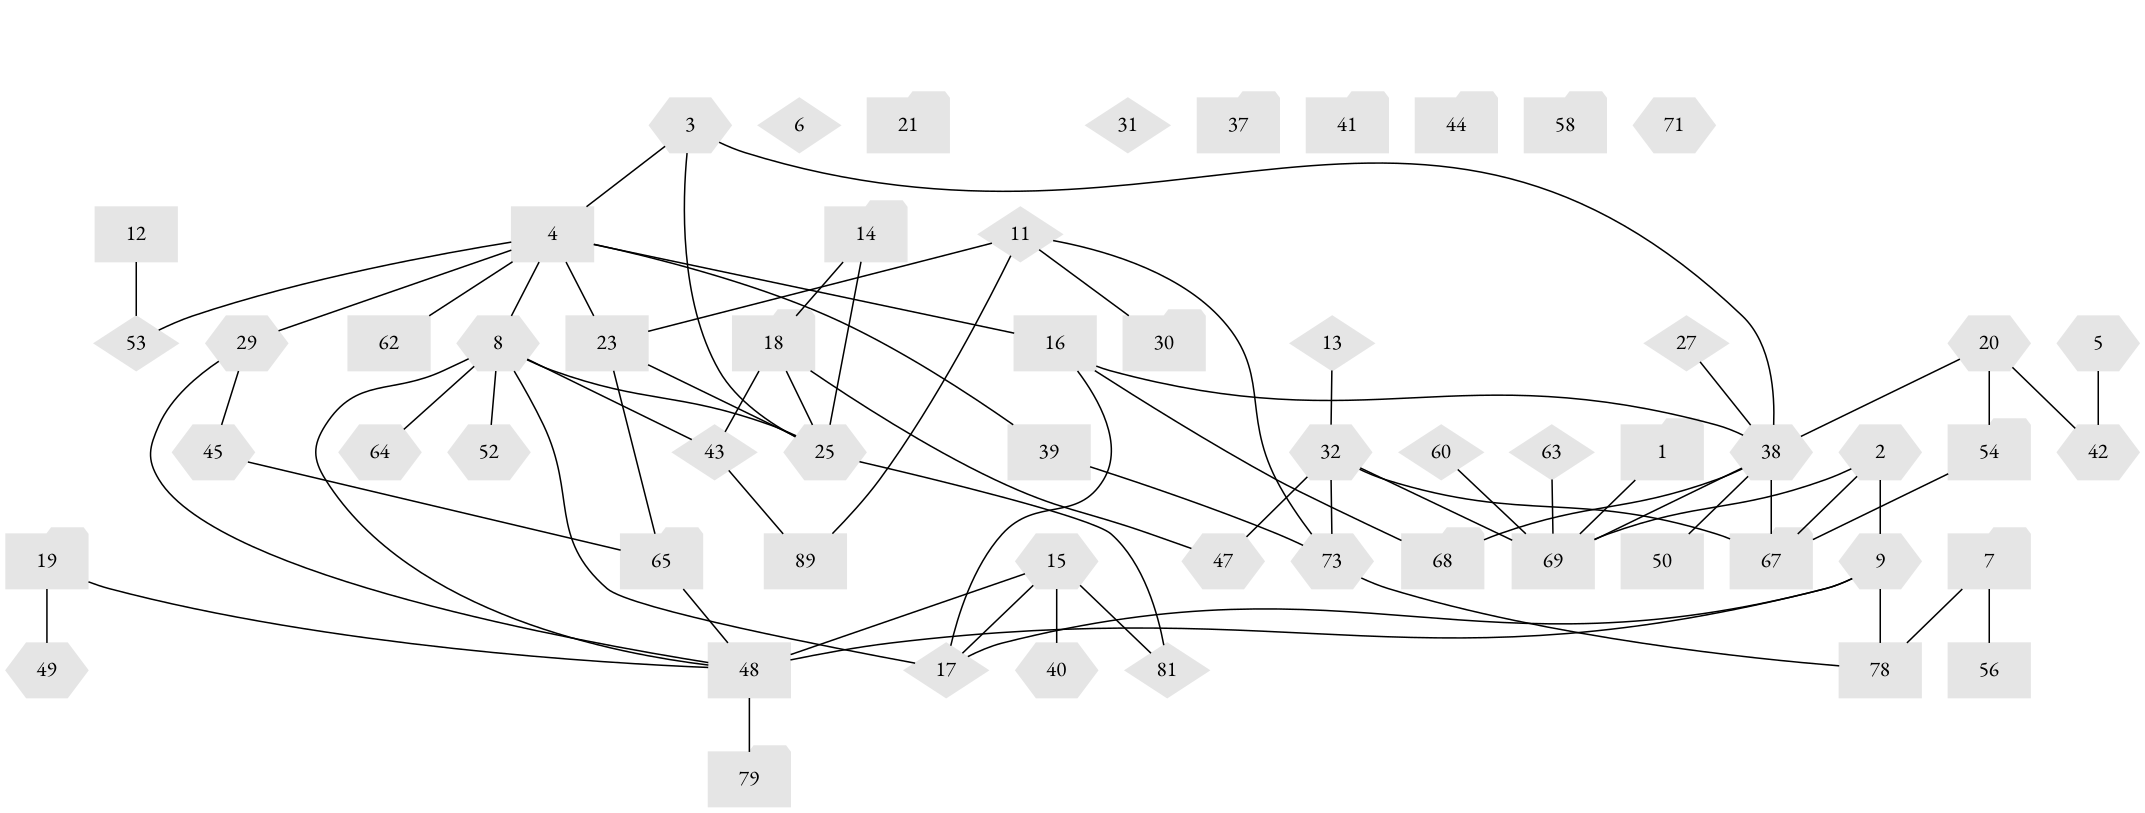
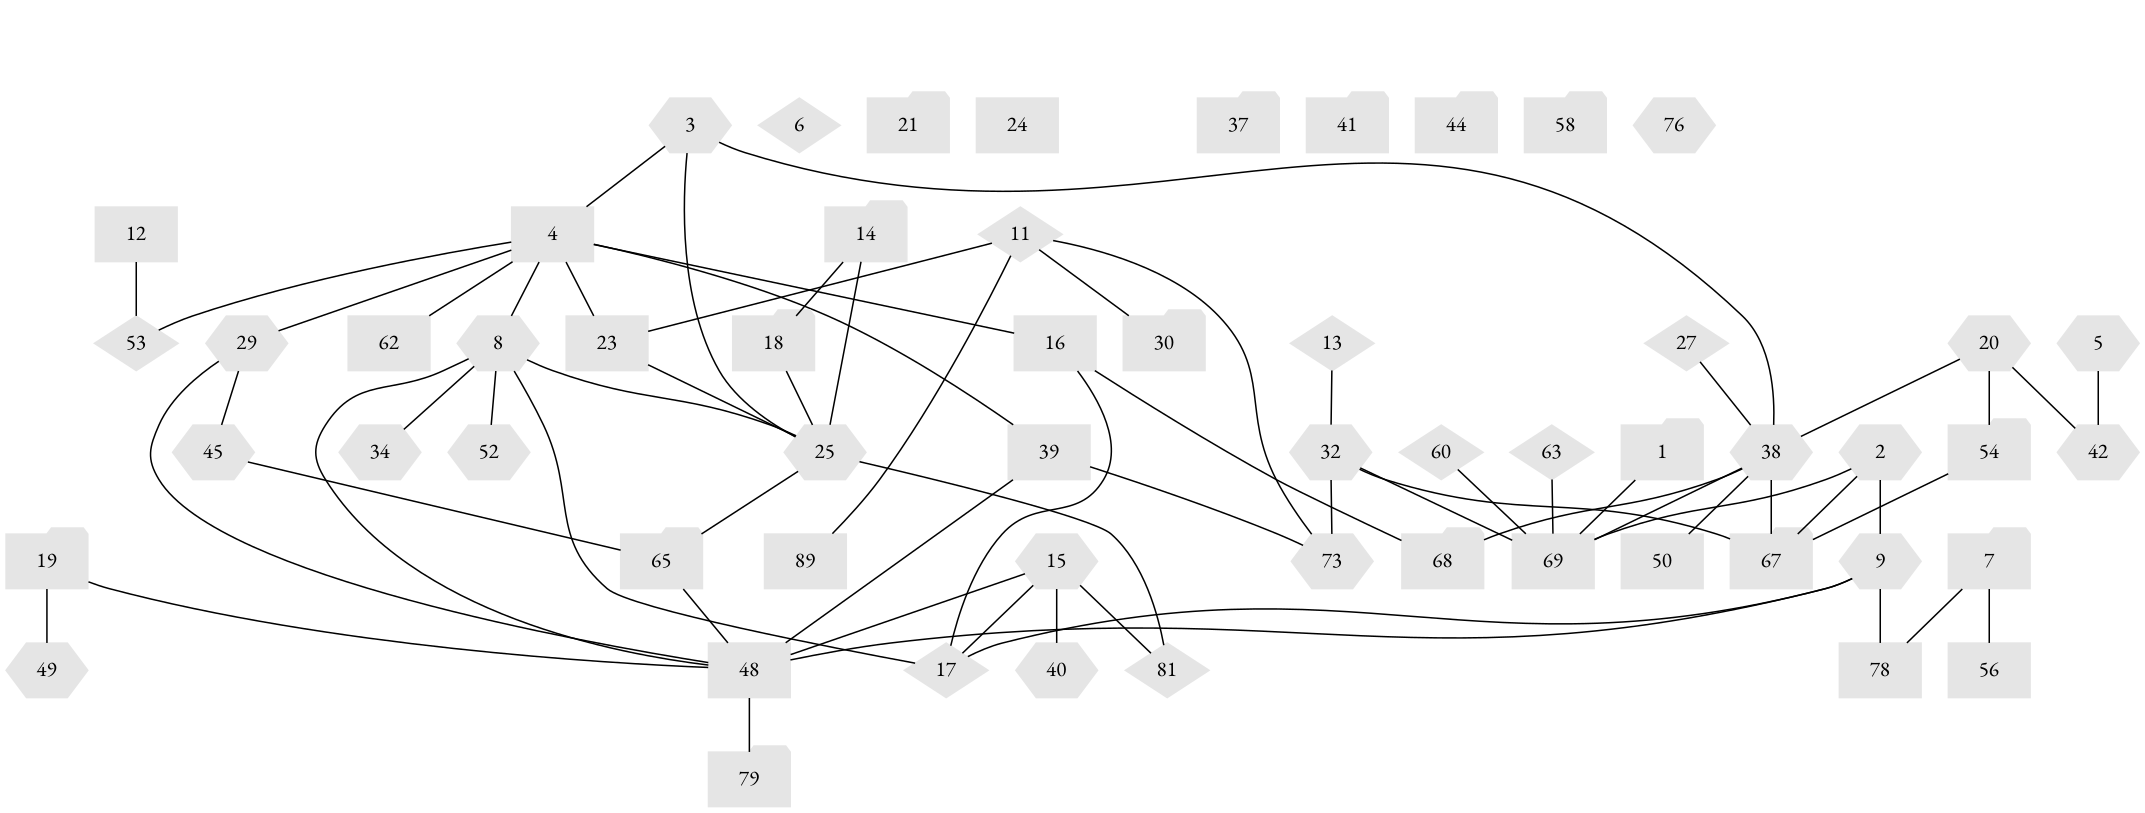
none -> (1017, 125)
(1128, 125) -> none
(1674, 125) -> (1674, 125)
(1420, 398) -> none
(380, 452) -> (380, 452)
(634, 452) -> (750, 503)
(715, 452) -> none
none -> (899, 561)
(1223, 561) -> none
(1610, 638) -> none
